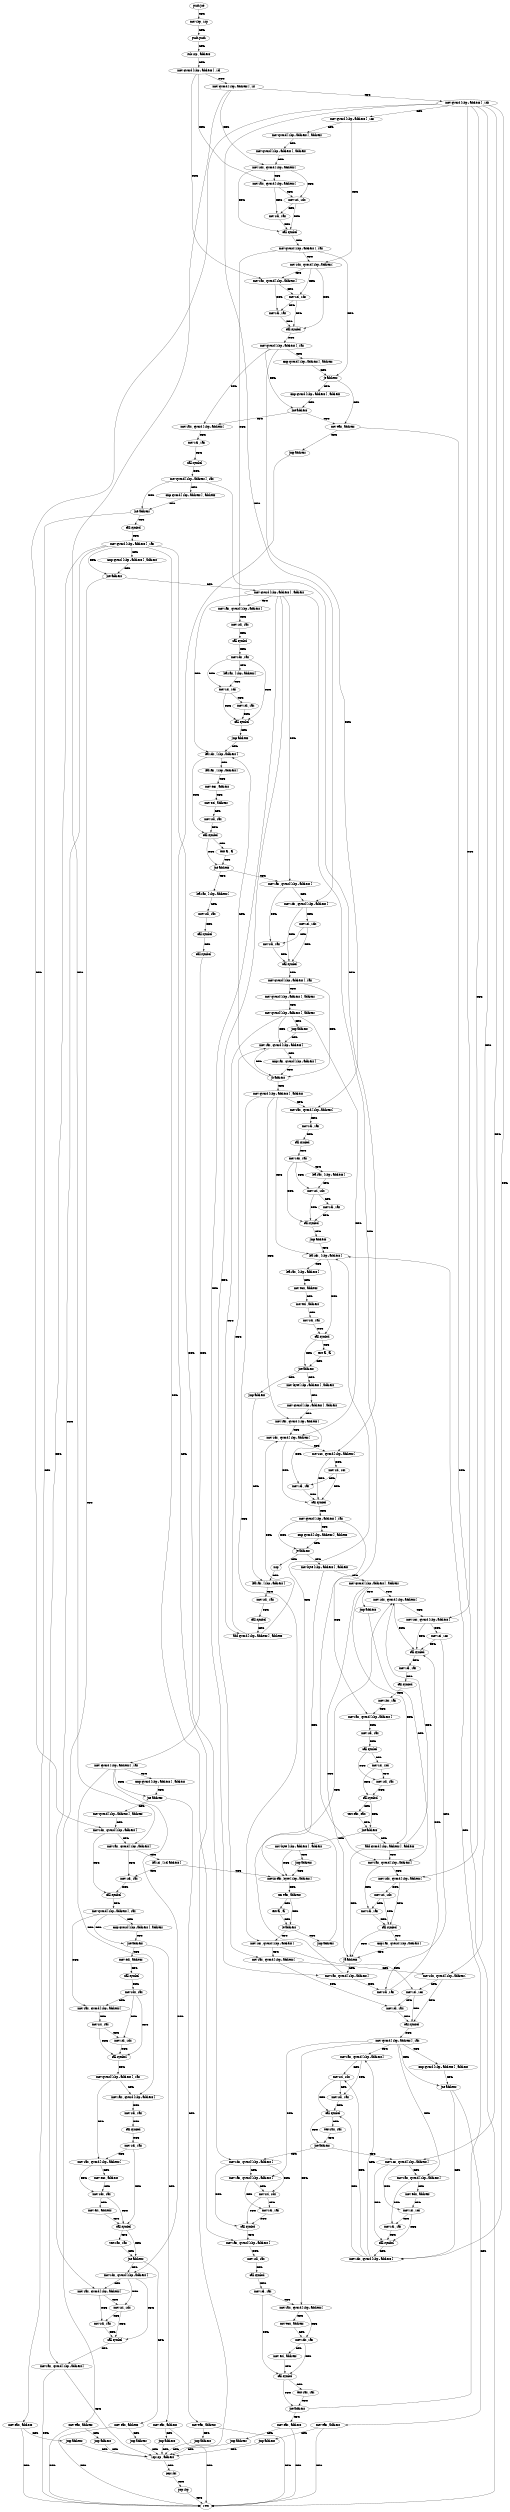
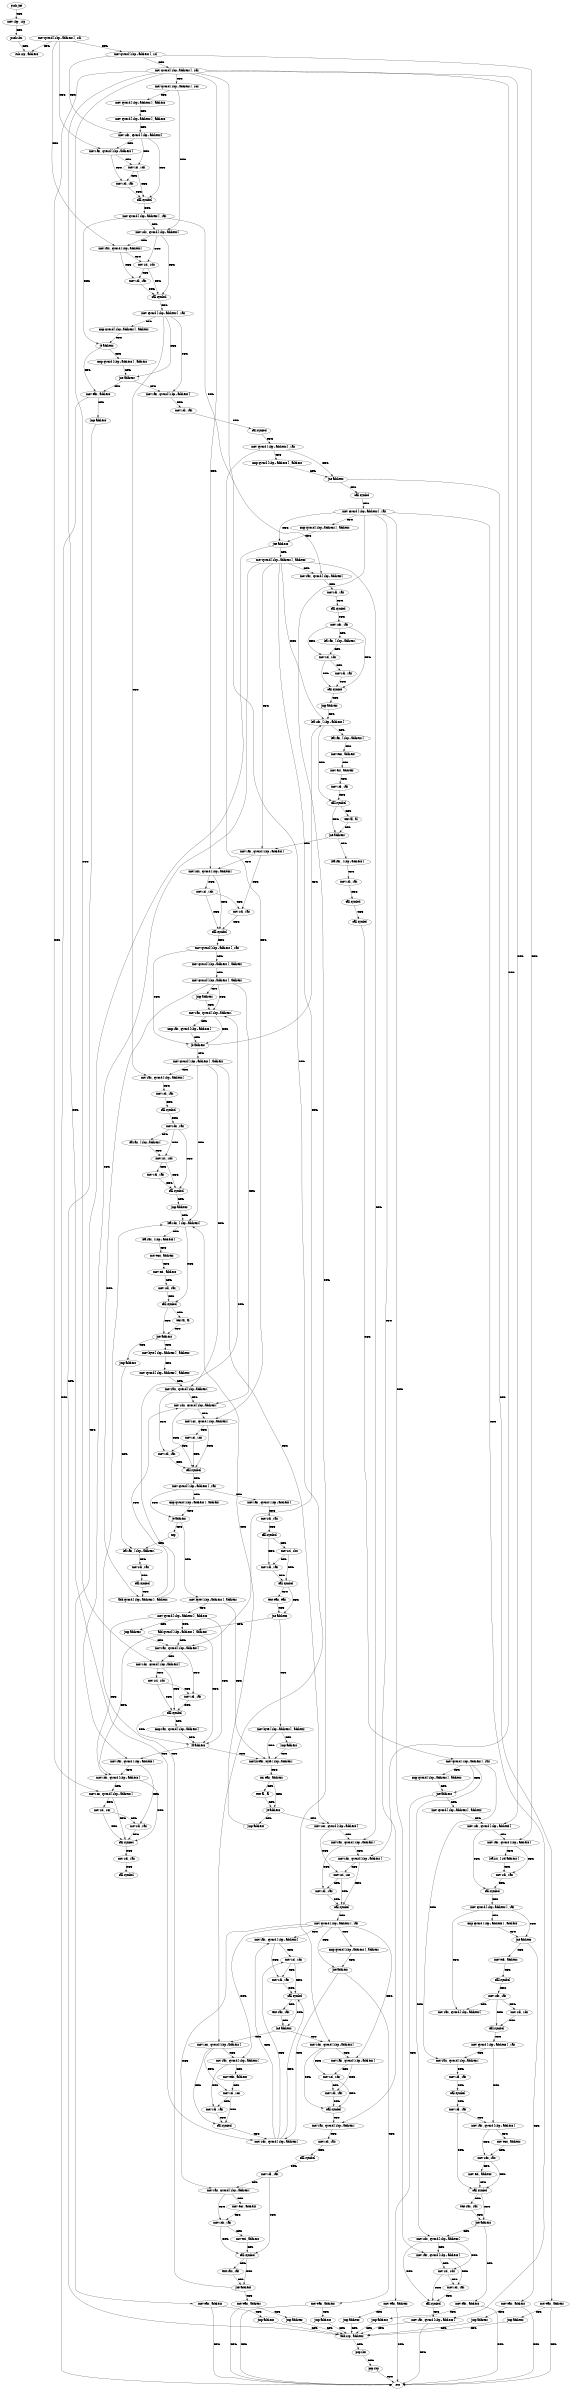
(199, 38) -> (16, 38)
(199, 62) -> (42, 46)
(387, 1701) -> none
(225, 1871) -> (232, 1753)
(100, 2025) -> none
(163, 2458) -> (352, 2336)
